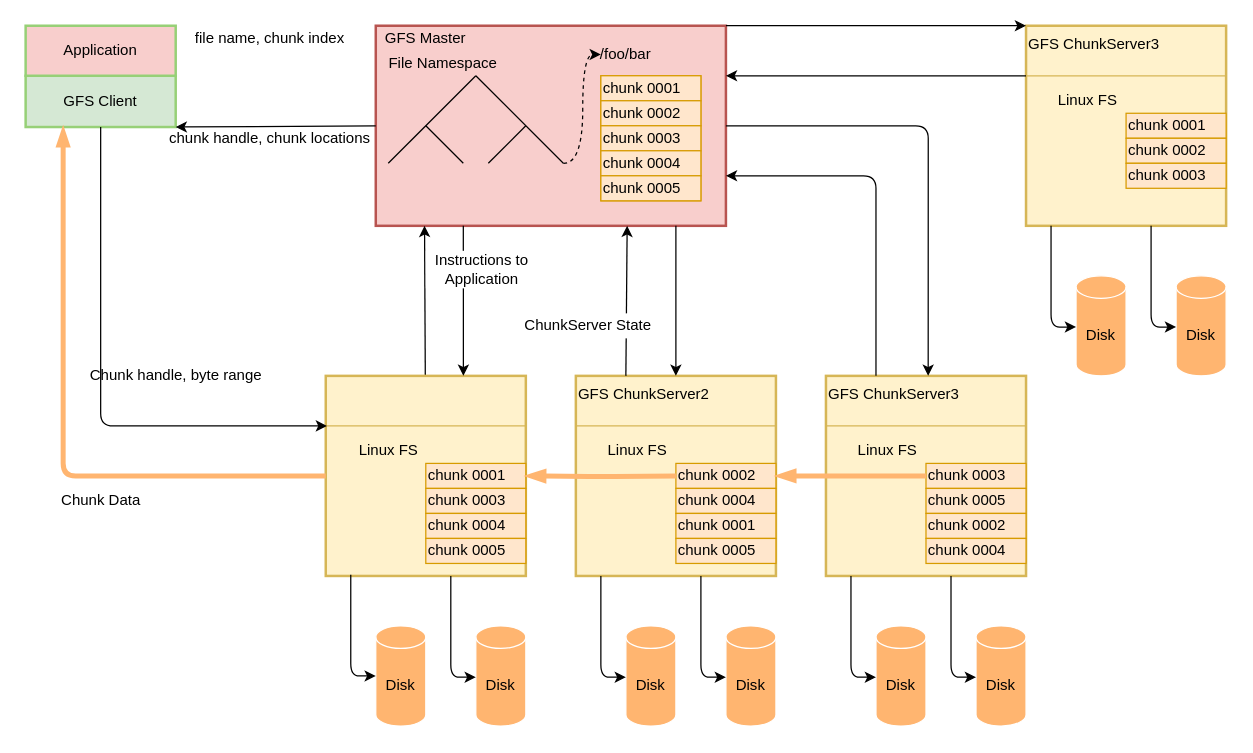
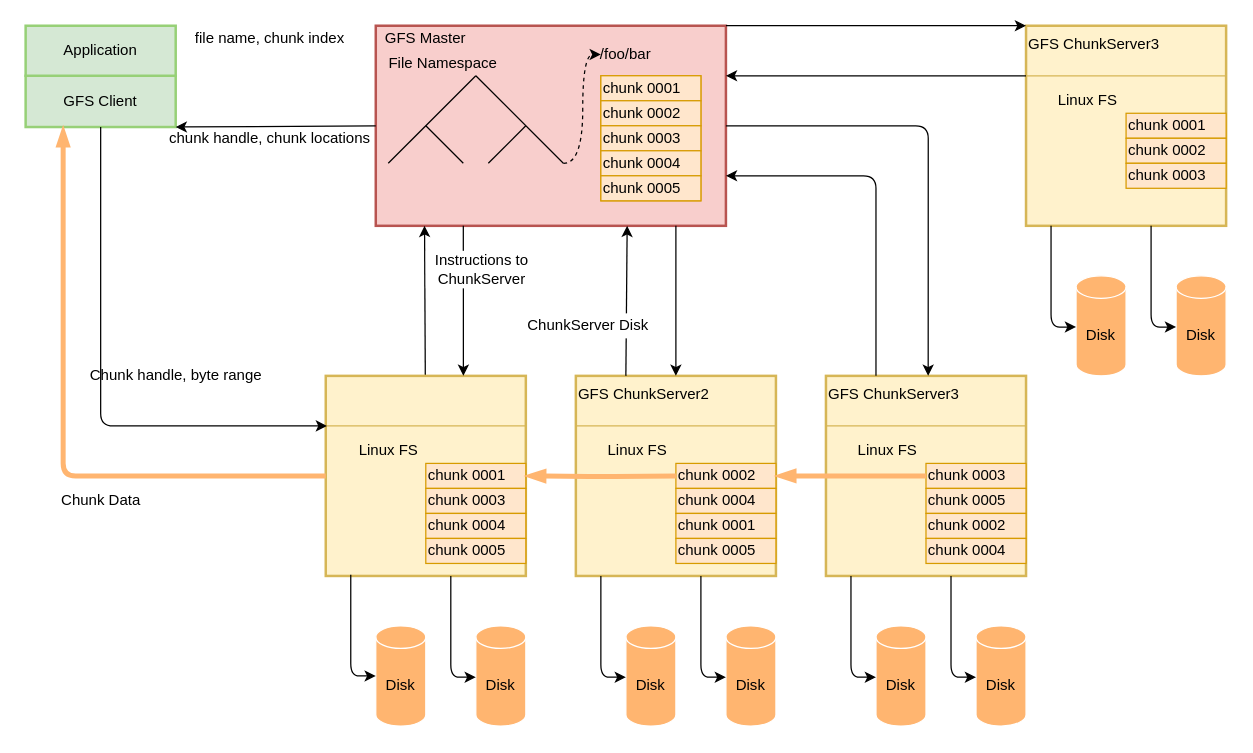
(101, 51) -> (101, 51)
(482, 269) -> (482, 269)
(588, 326) -> (588, 326)
